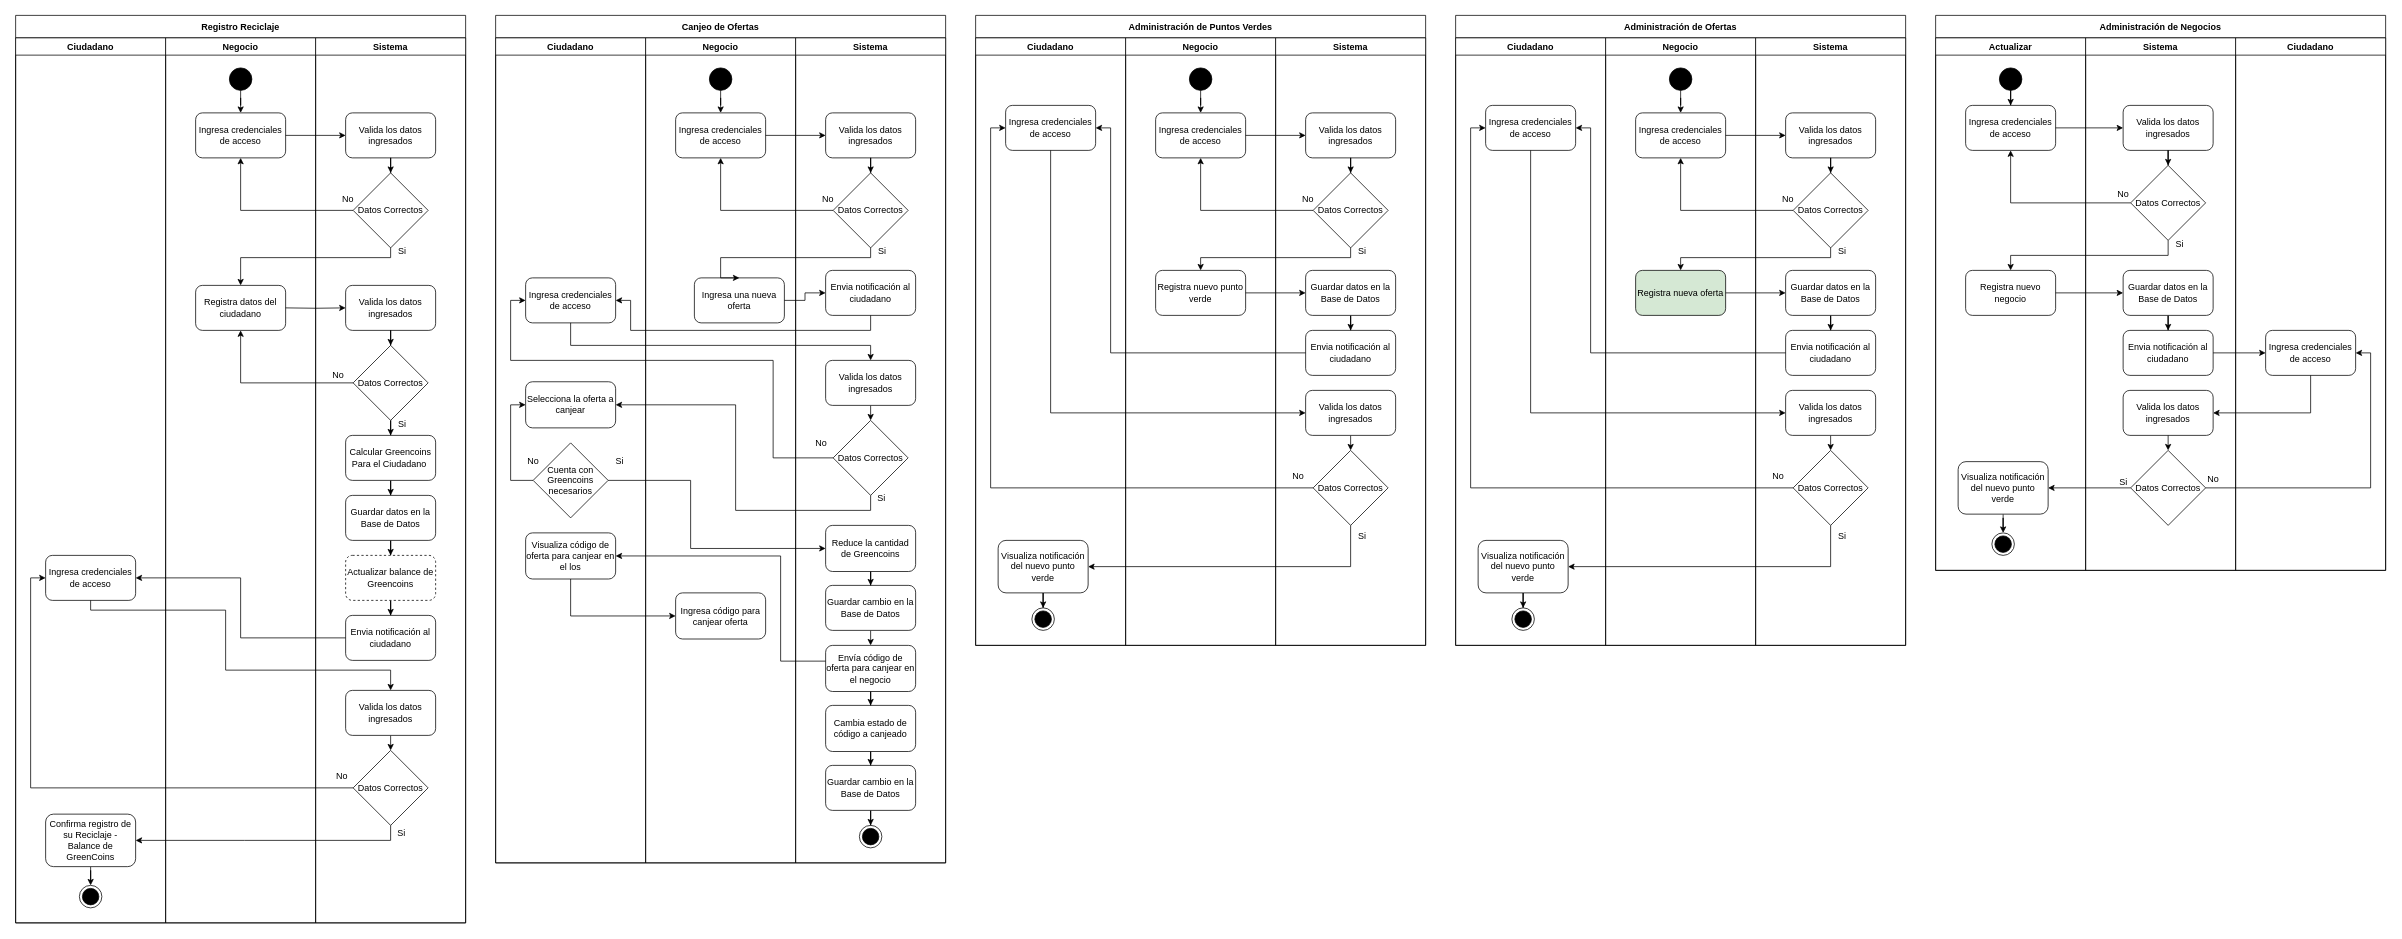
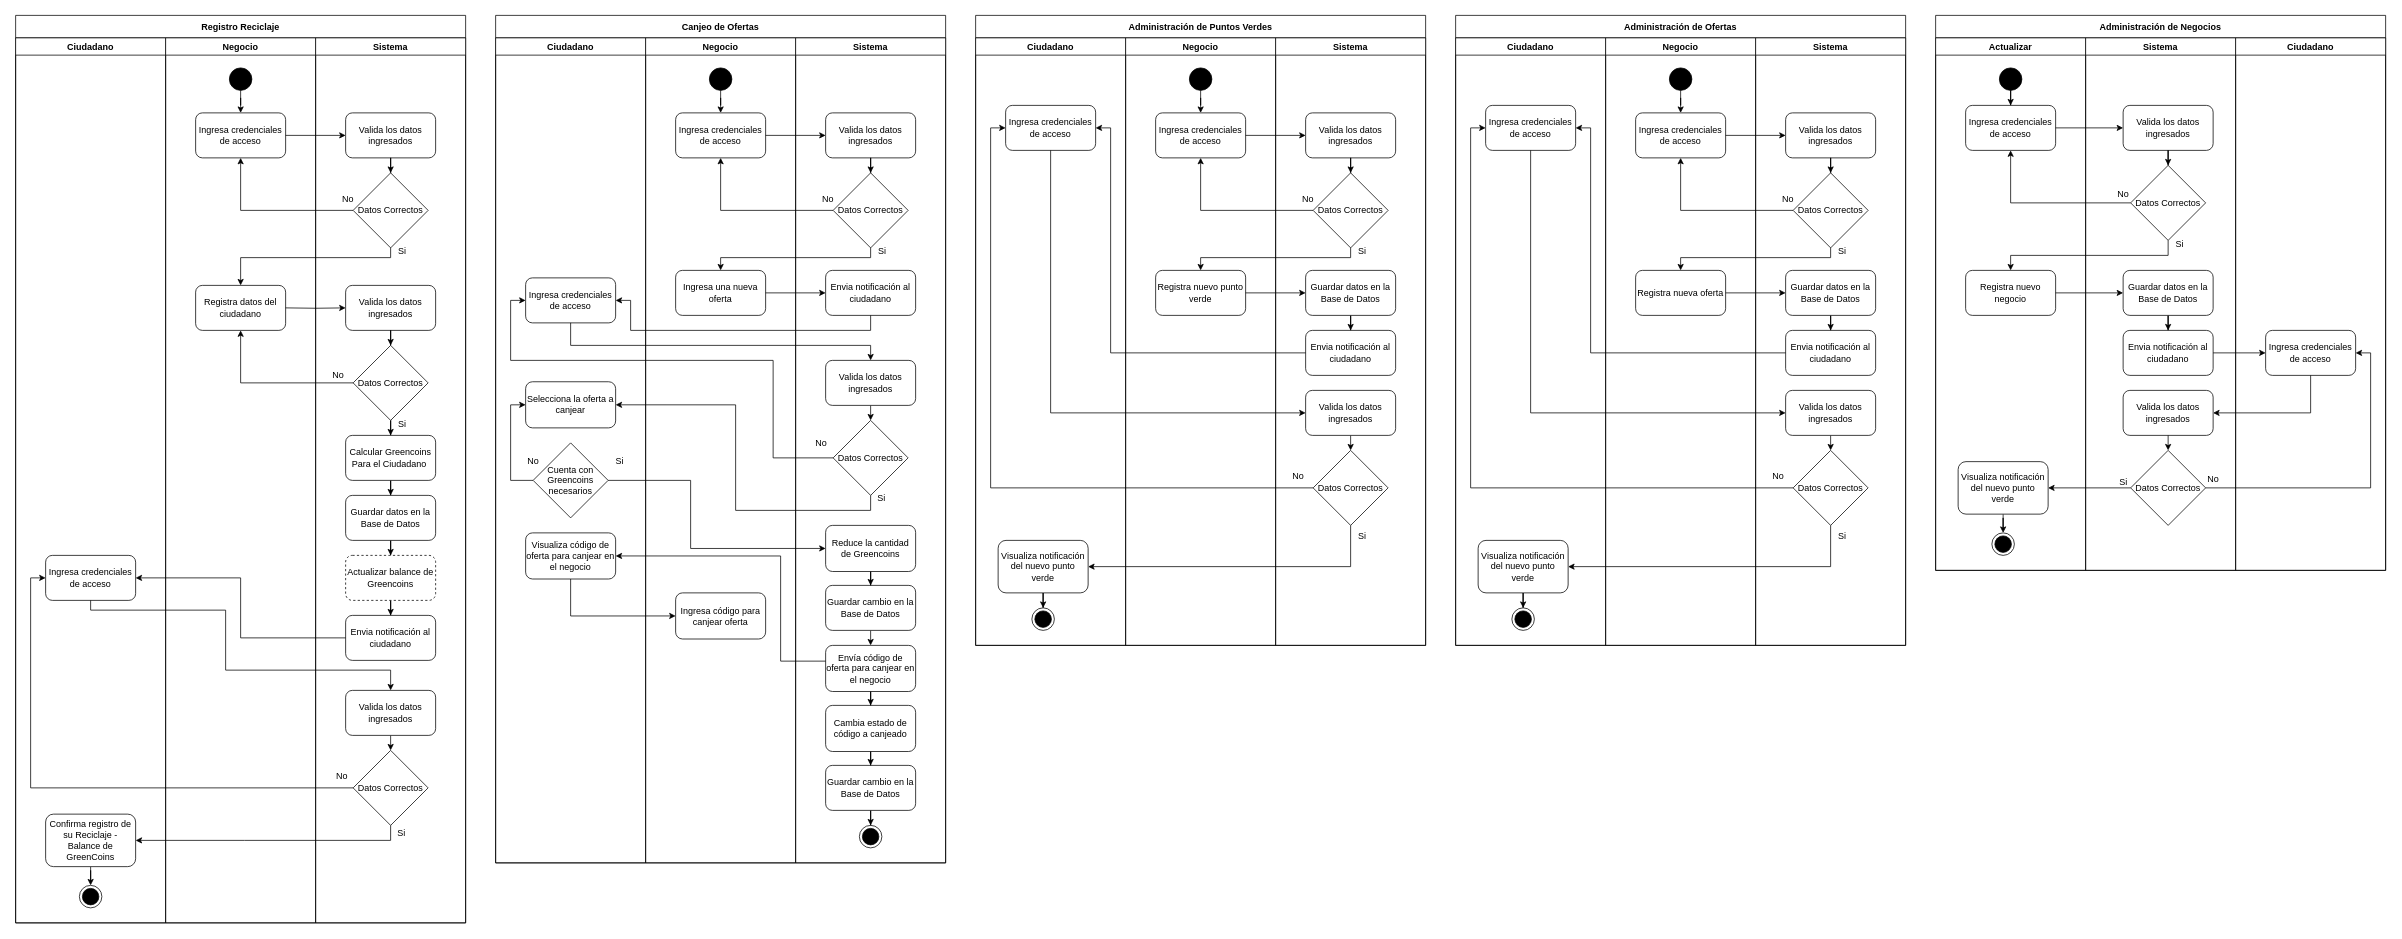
(1680, 293) -> (1680, 293)
(739, 300) -> (720, 293)
(570, 556) -> (570, 556)
